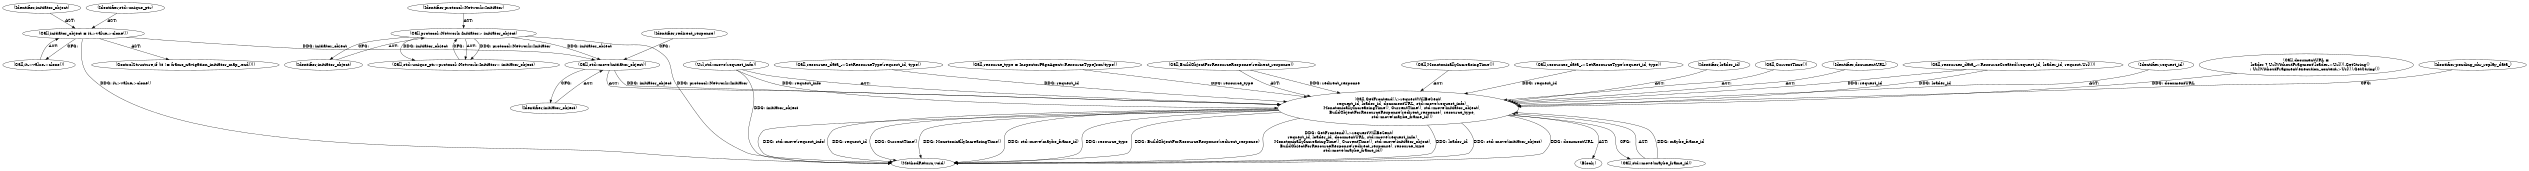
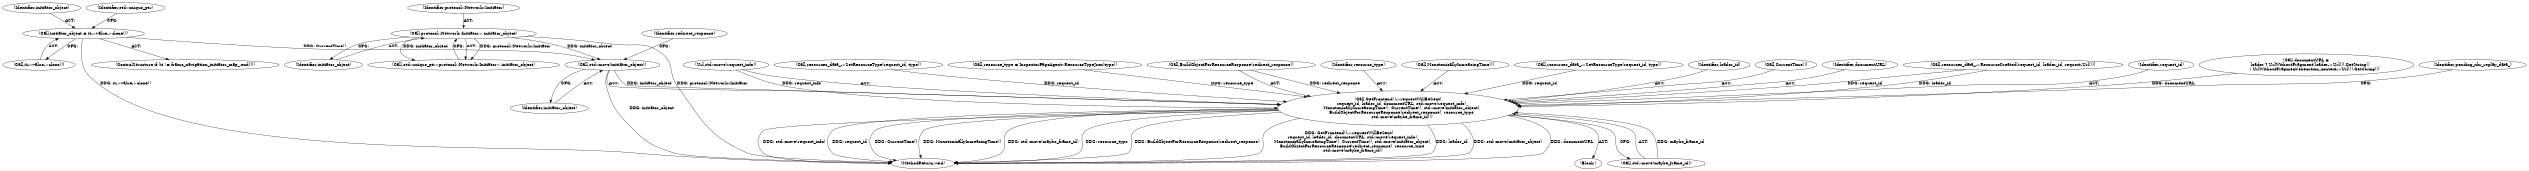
(113, 21) -> (113, 21)
(325, 46) -> (325, 46)
none -> (1358, 65)
(756, 151) -> (682, 154)
